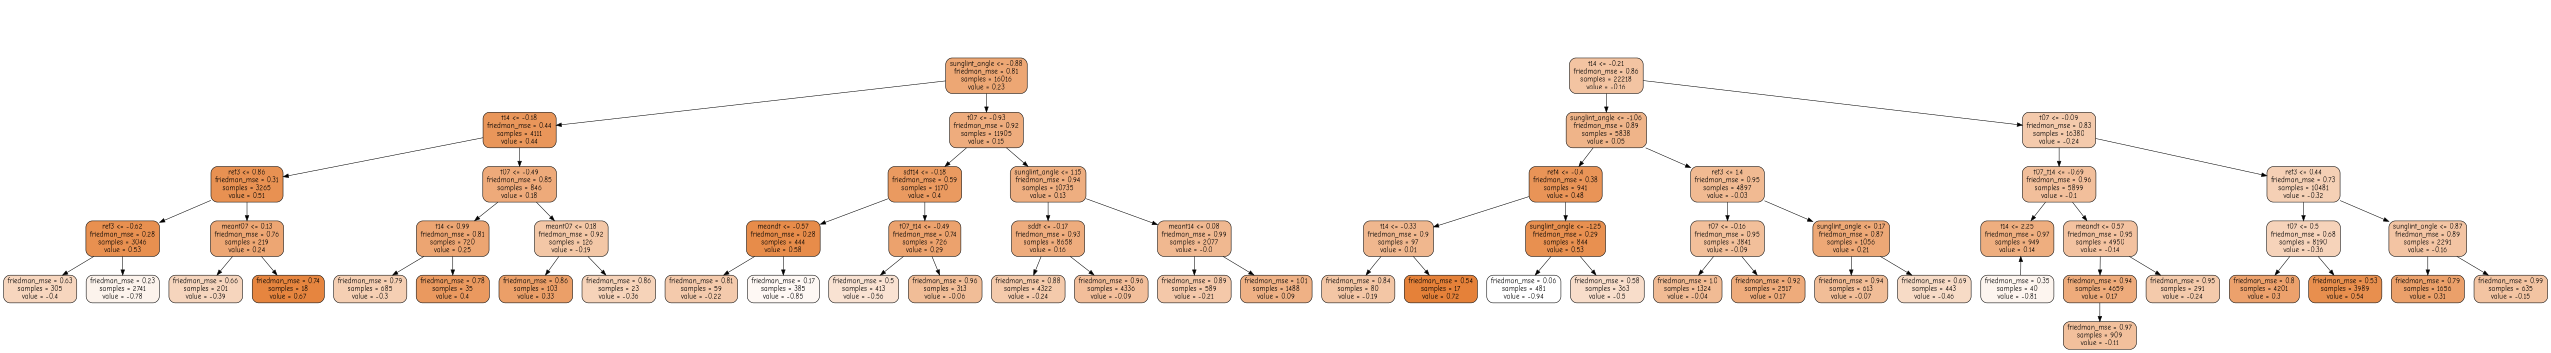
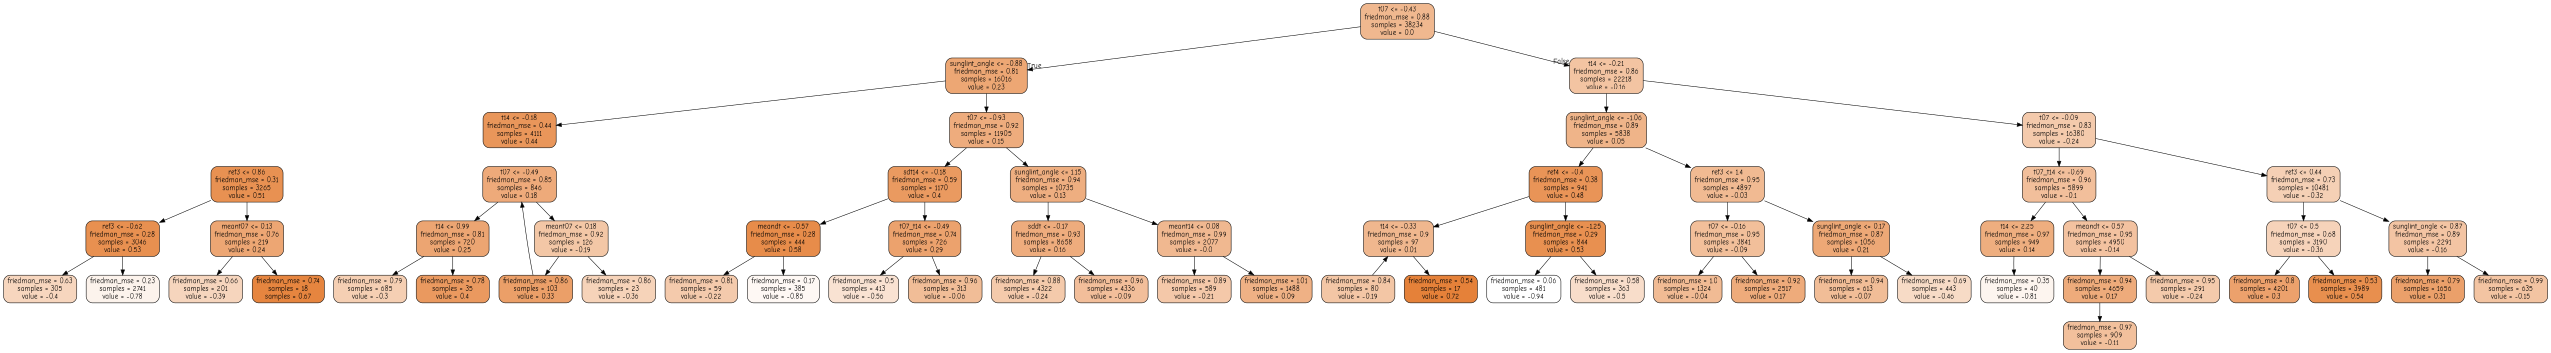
none -> (1397, 21)
(520, 154) -> (527, 241)
(386, 157) -> none
(2304, 239) -> (2304, 239)
(1375, 264) -> (1379, 268)
(2021, 268) -> (2014, 263)
(288, 289) -> (288, 289)
